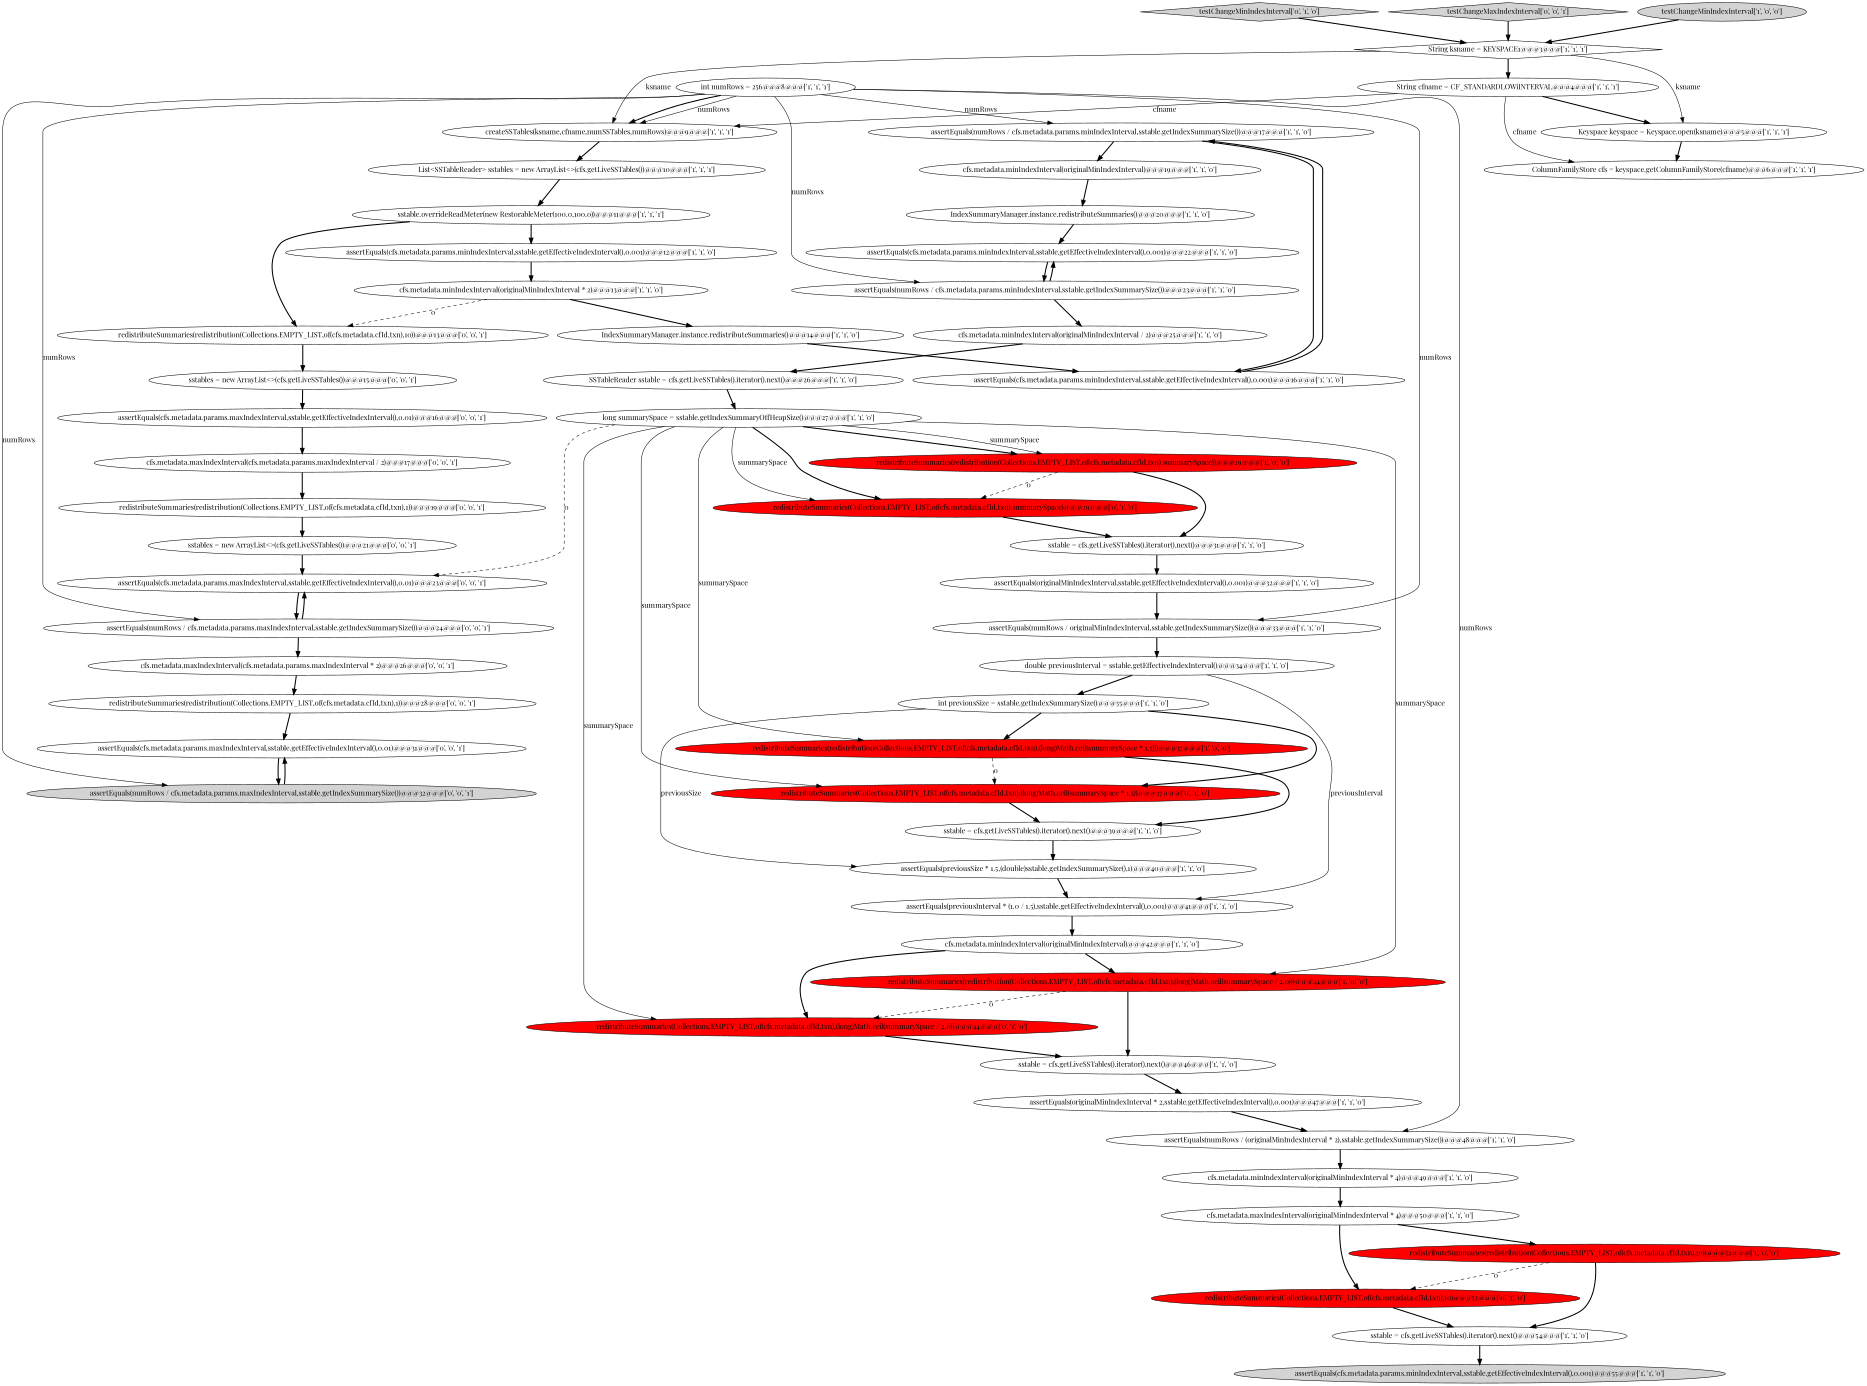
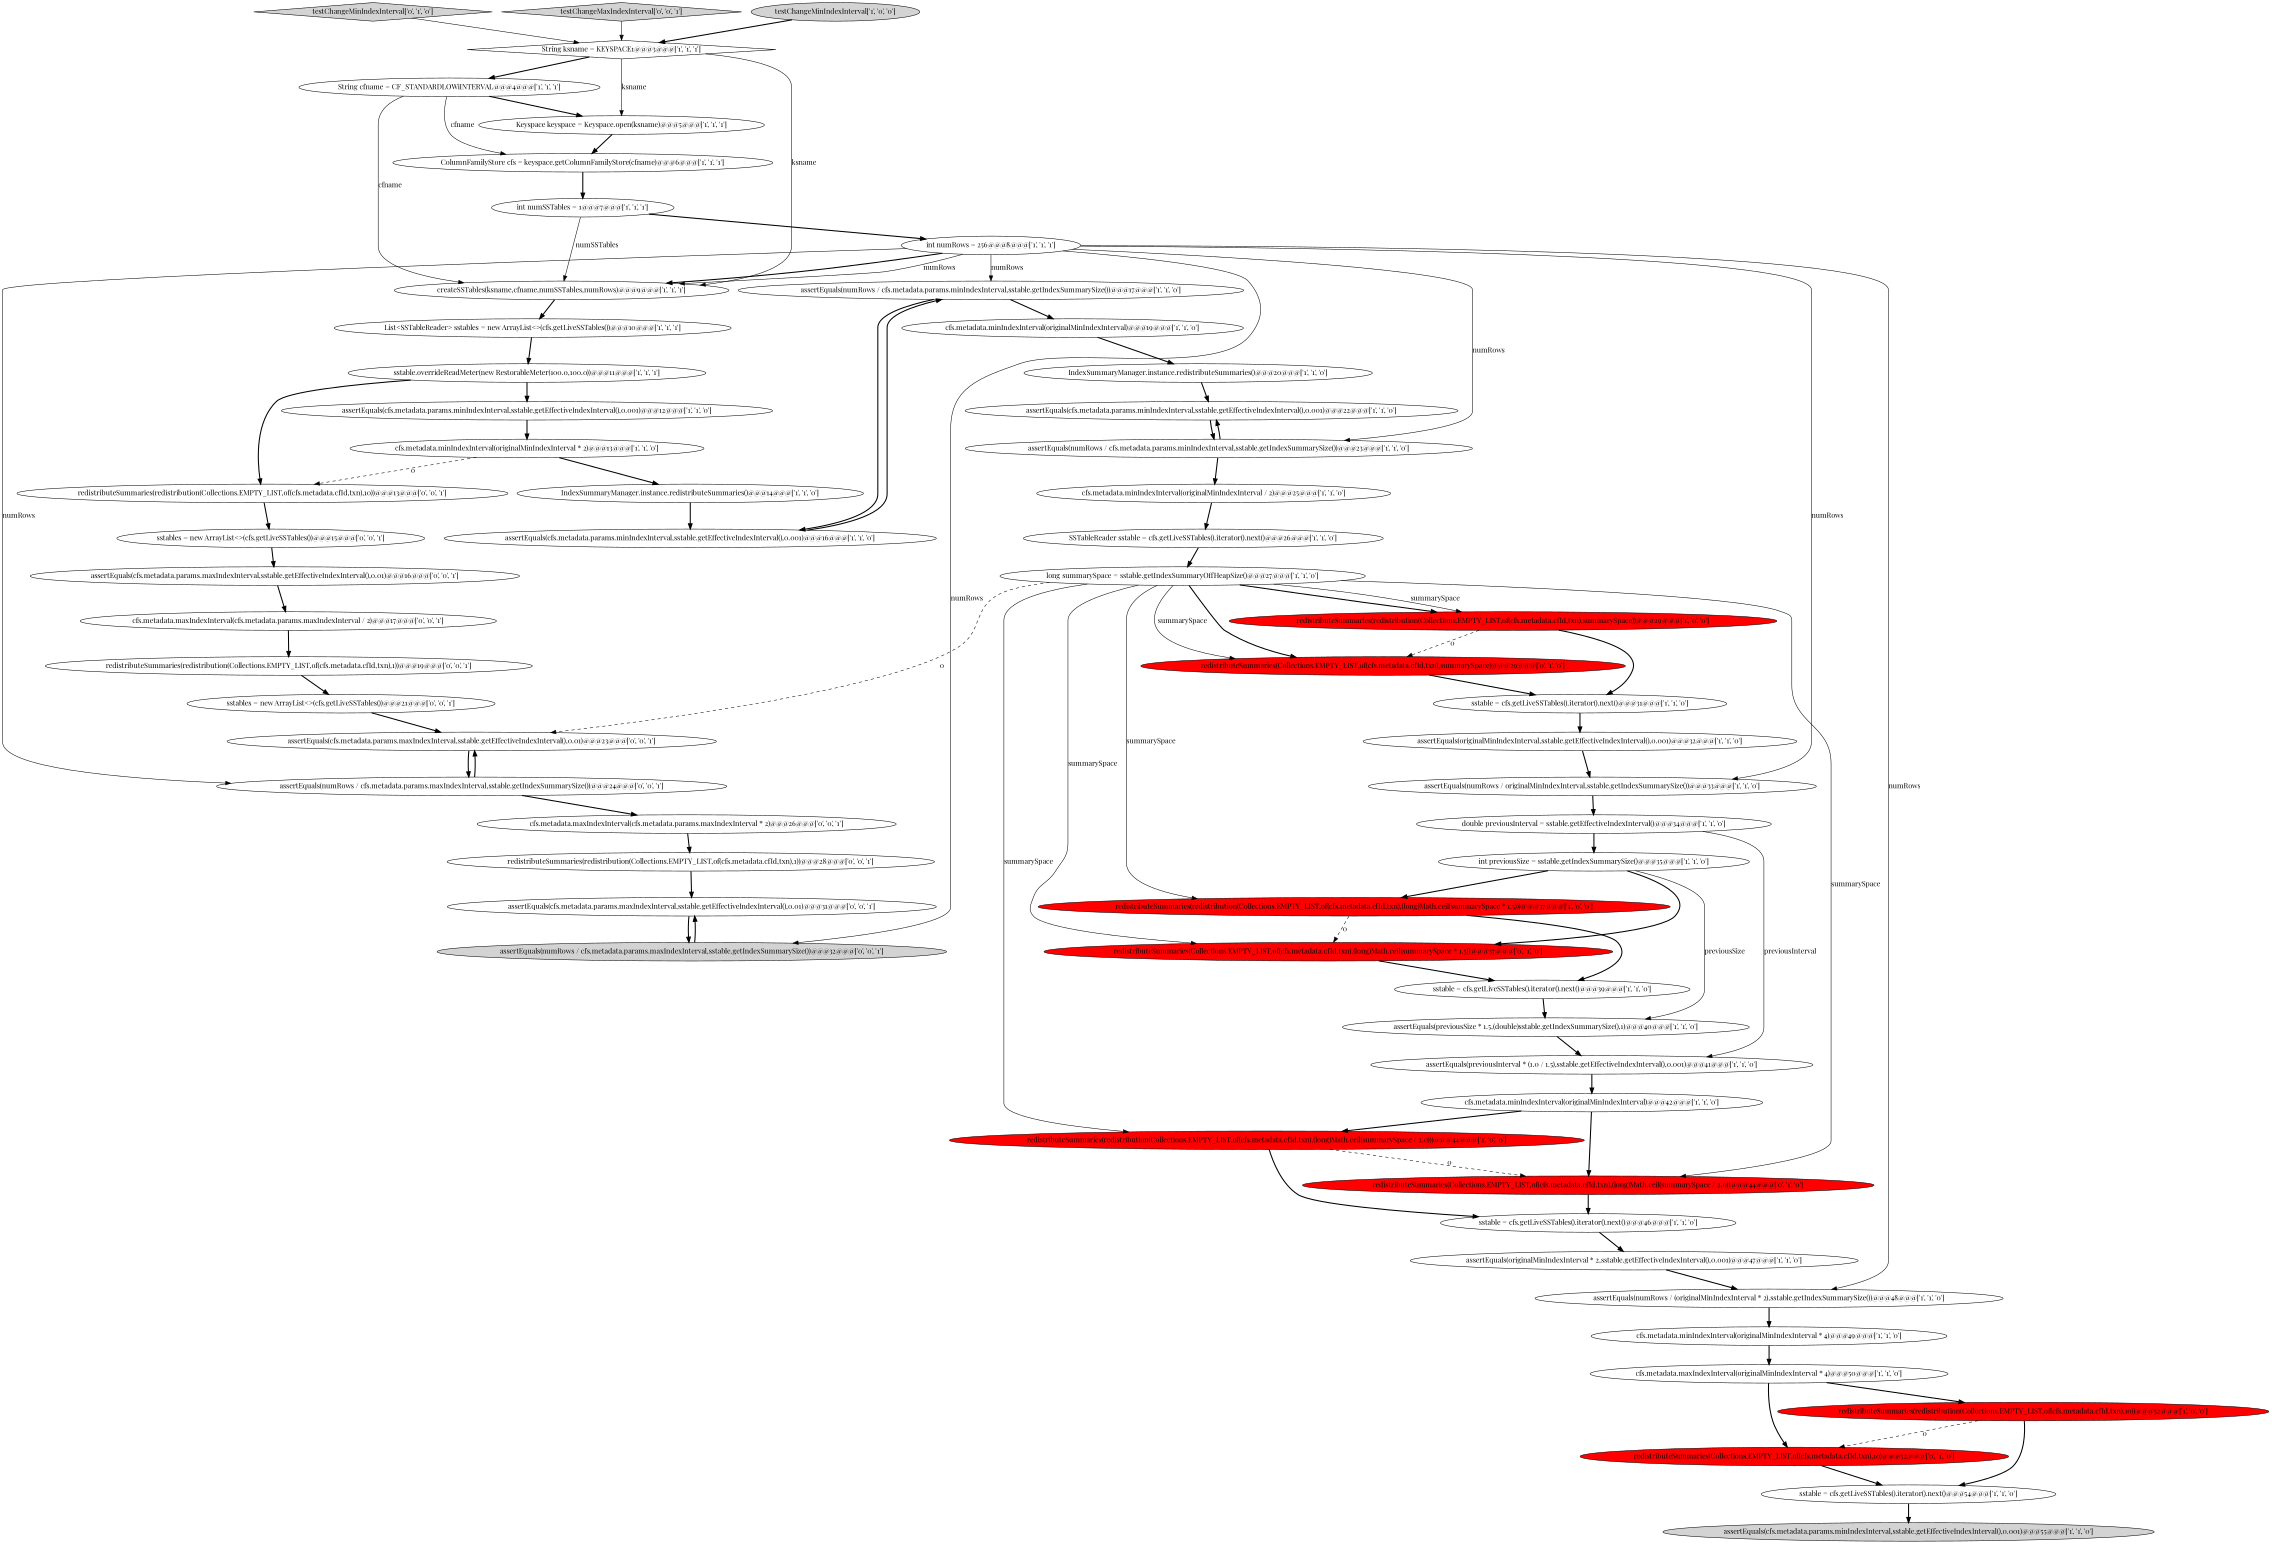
(1508, 28) -> (622, 28)
(1380, 30) -> (493, 30)
none -> (583, 208)
